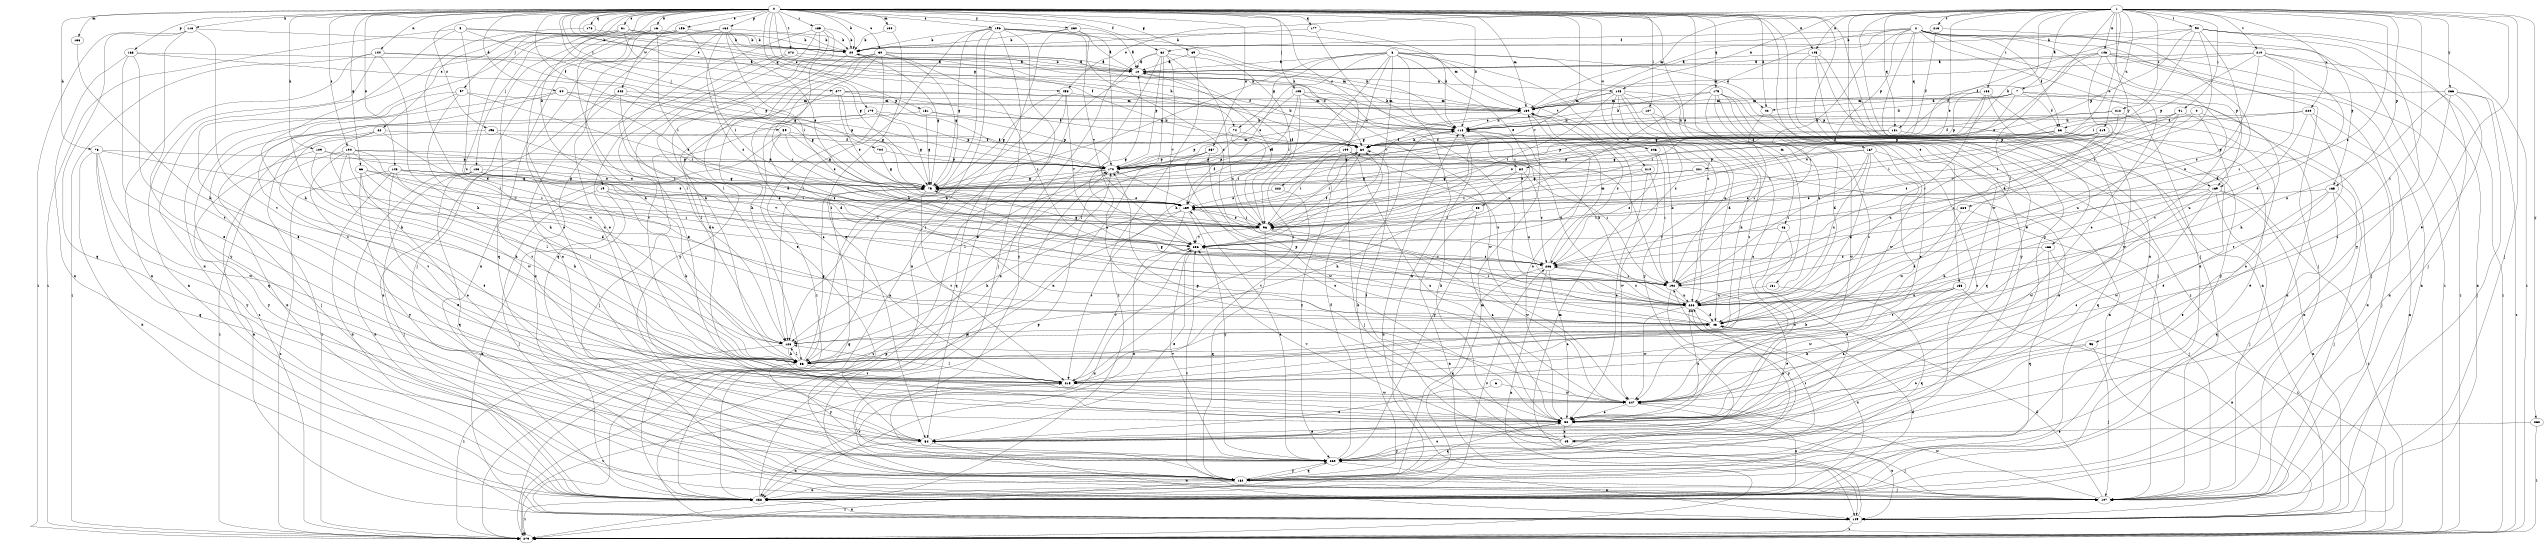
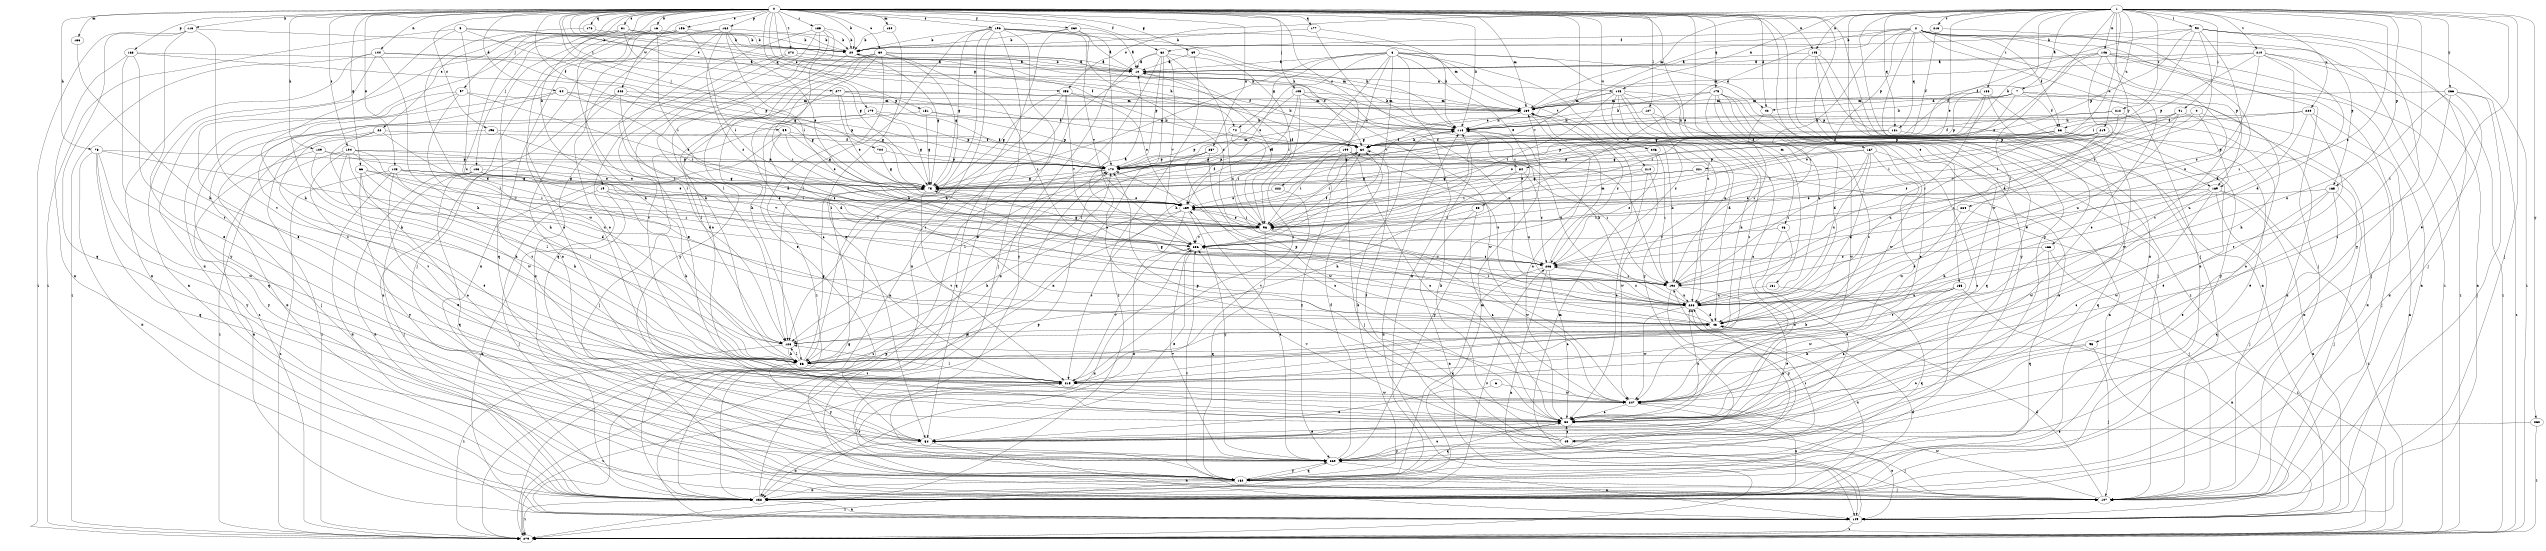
none -> (1141, 133)
(1126, 160) -> (1126, 160)
(1564, 432) -> (1567, 432)
